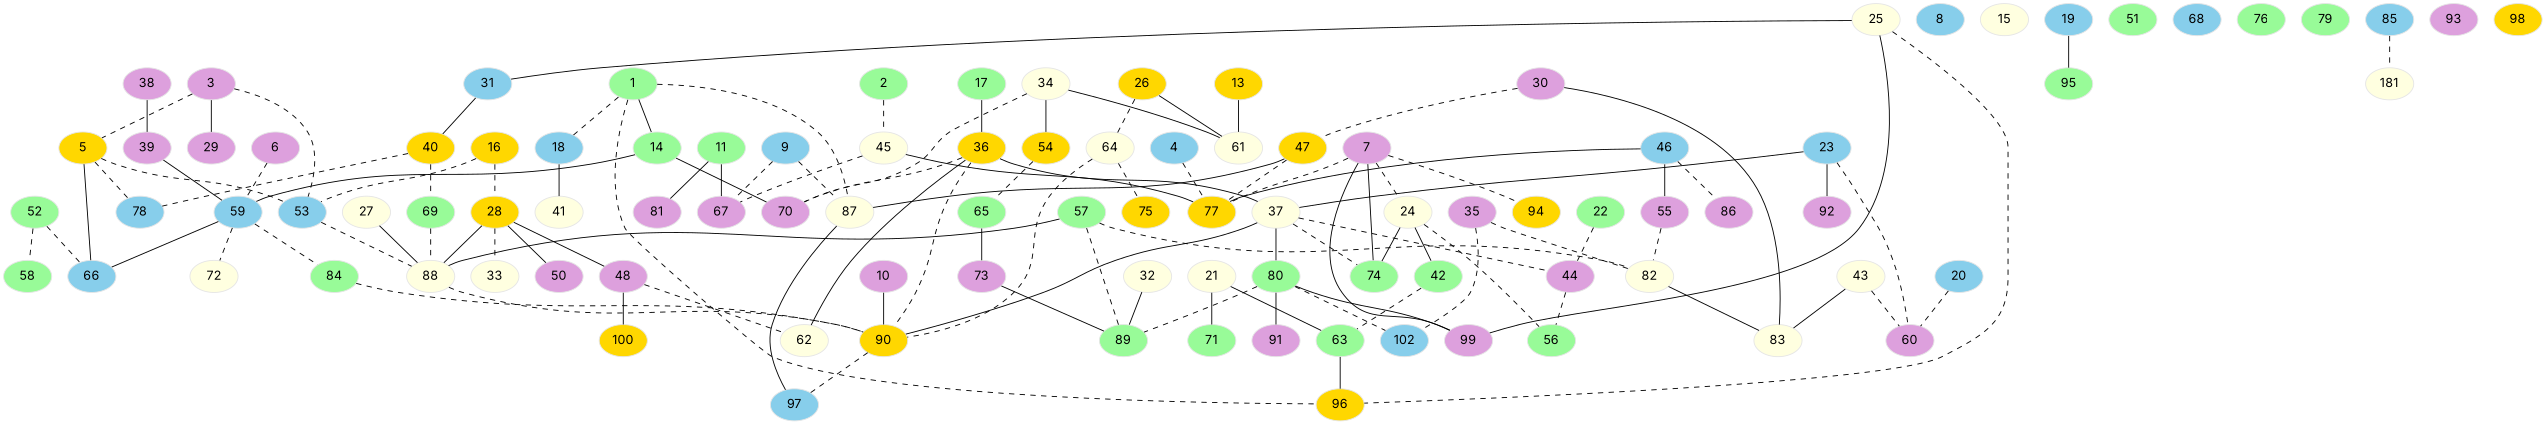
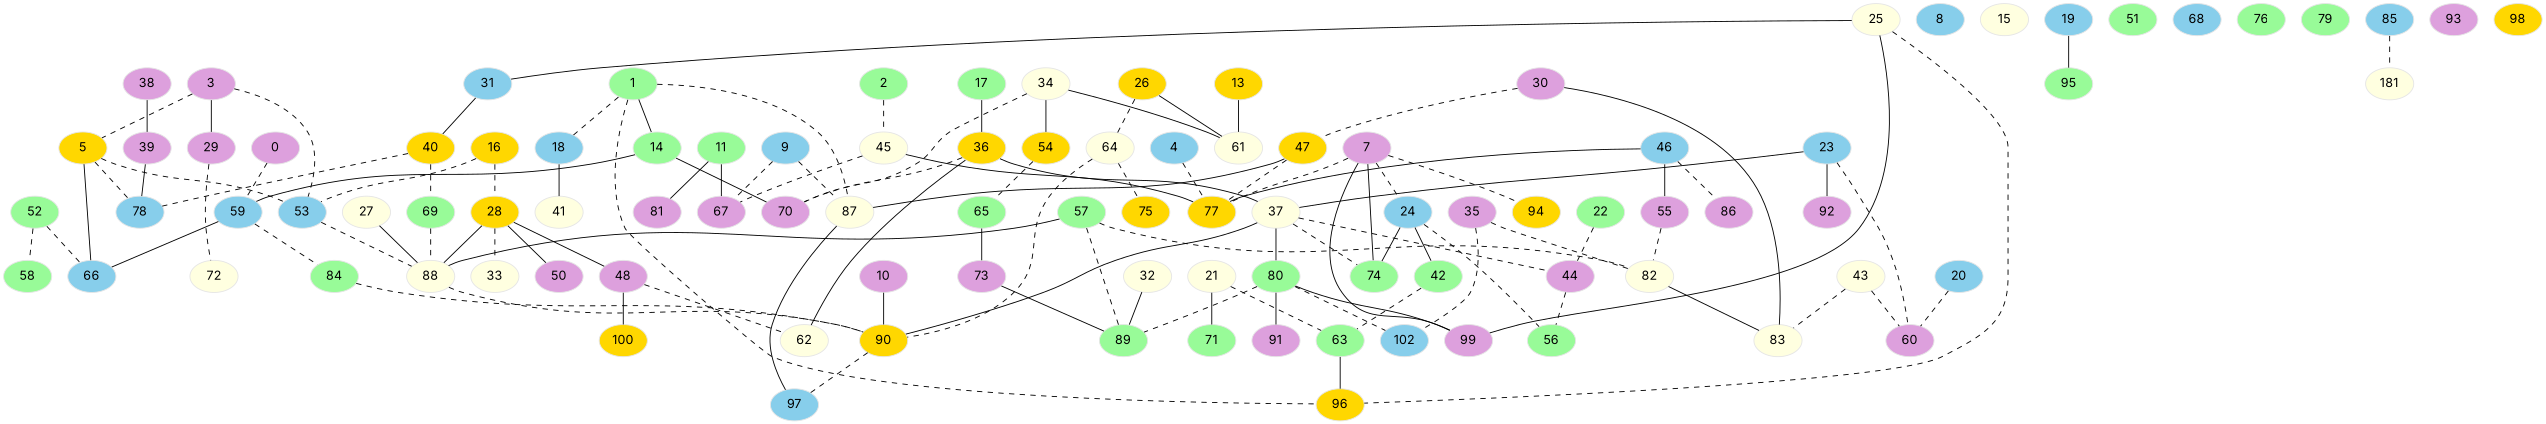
(276, 148) -> (276, 148)
(182, 173) -> (144, 180)
(1408, 212) -> (1408, 212)
(226, 244) -> (205, 212)
(933, 244) -> none
(1269, 305) -> (1269, 305)
(1819, 309) -> (1819, 309)
